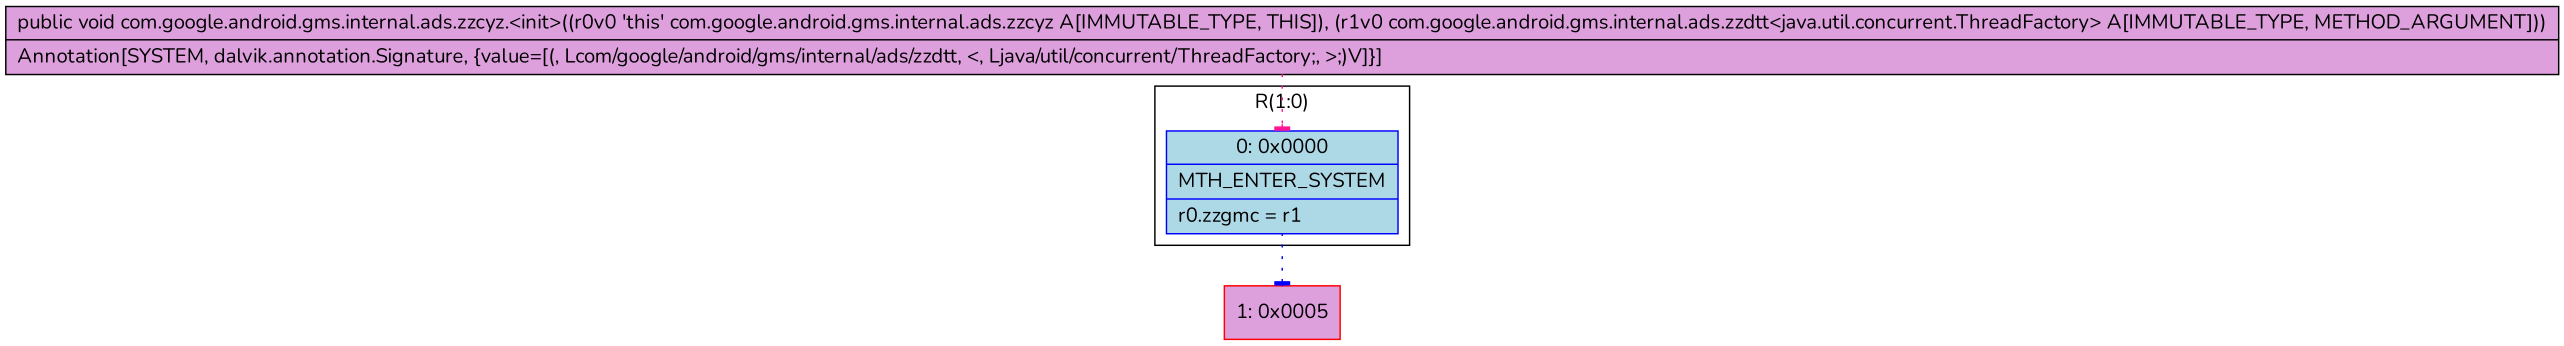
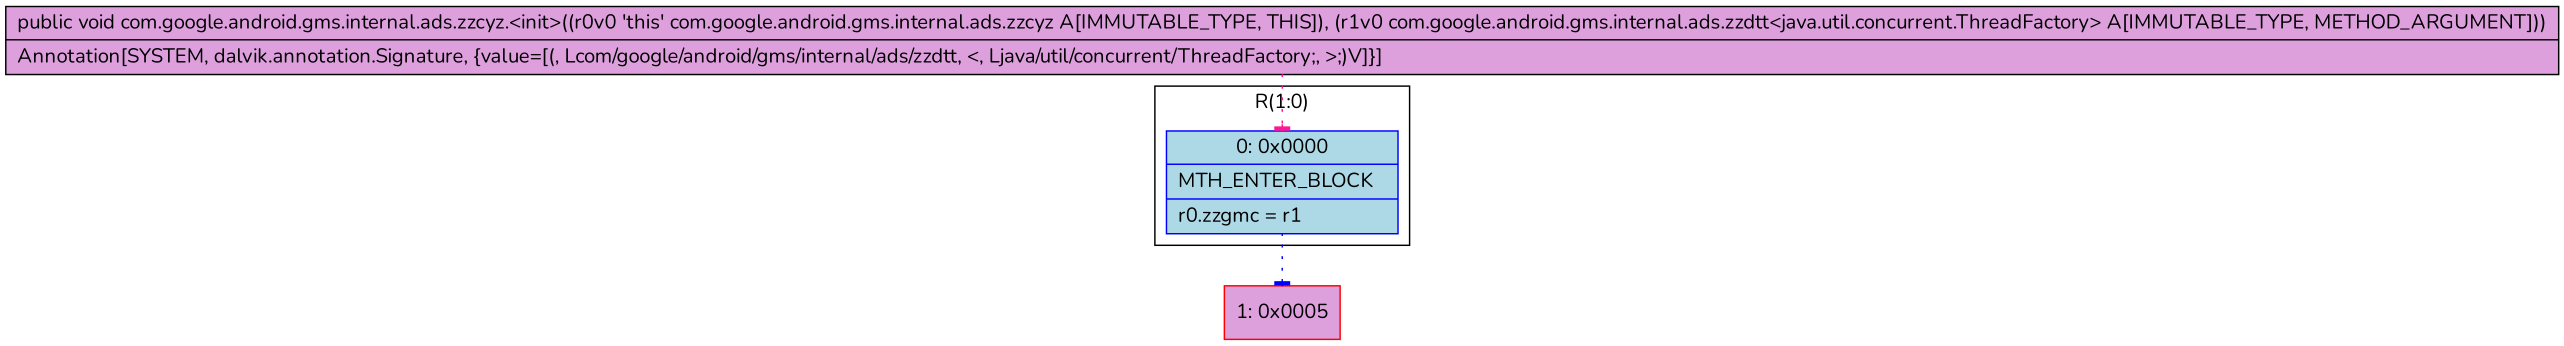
(1282, 181) -> (1276, 181)
